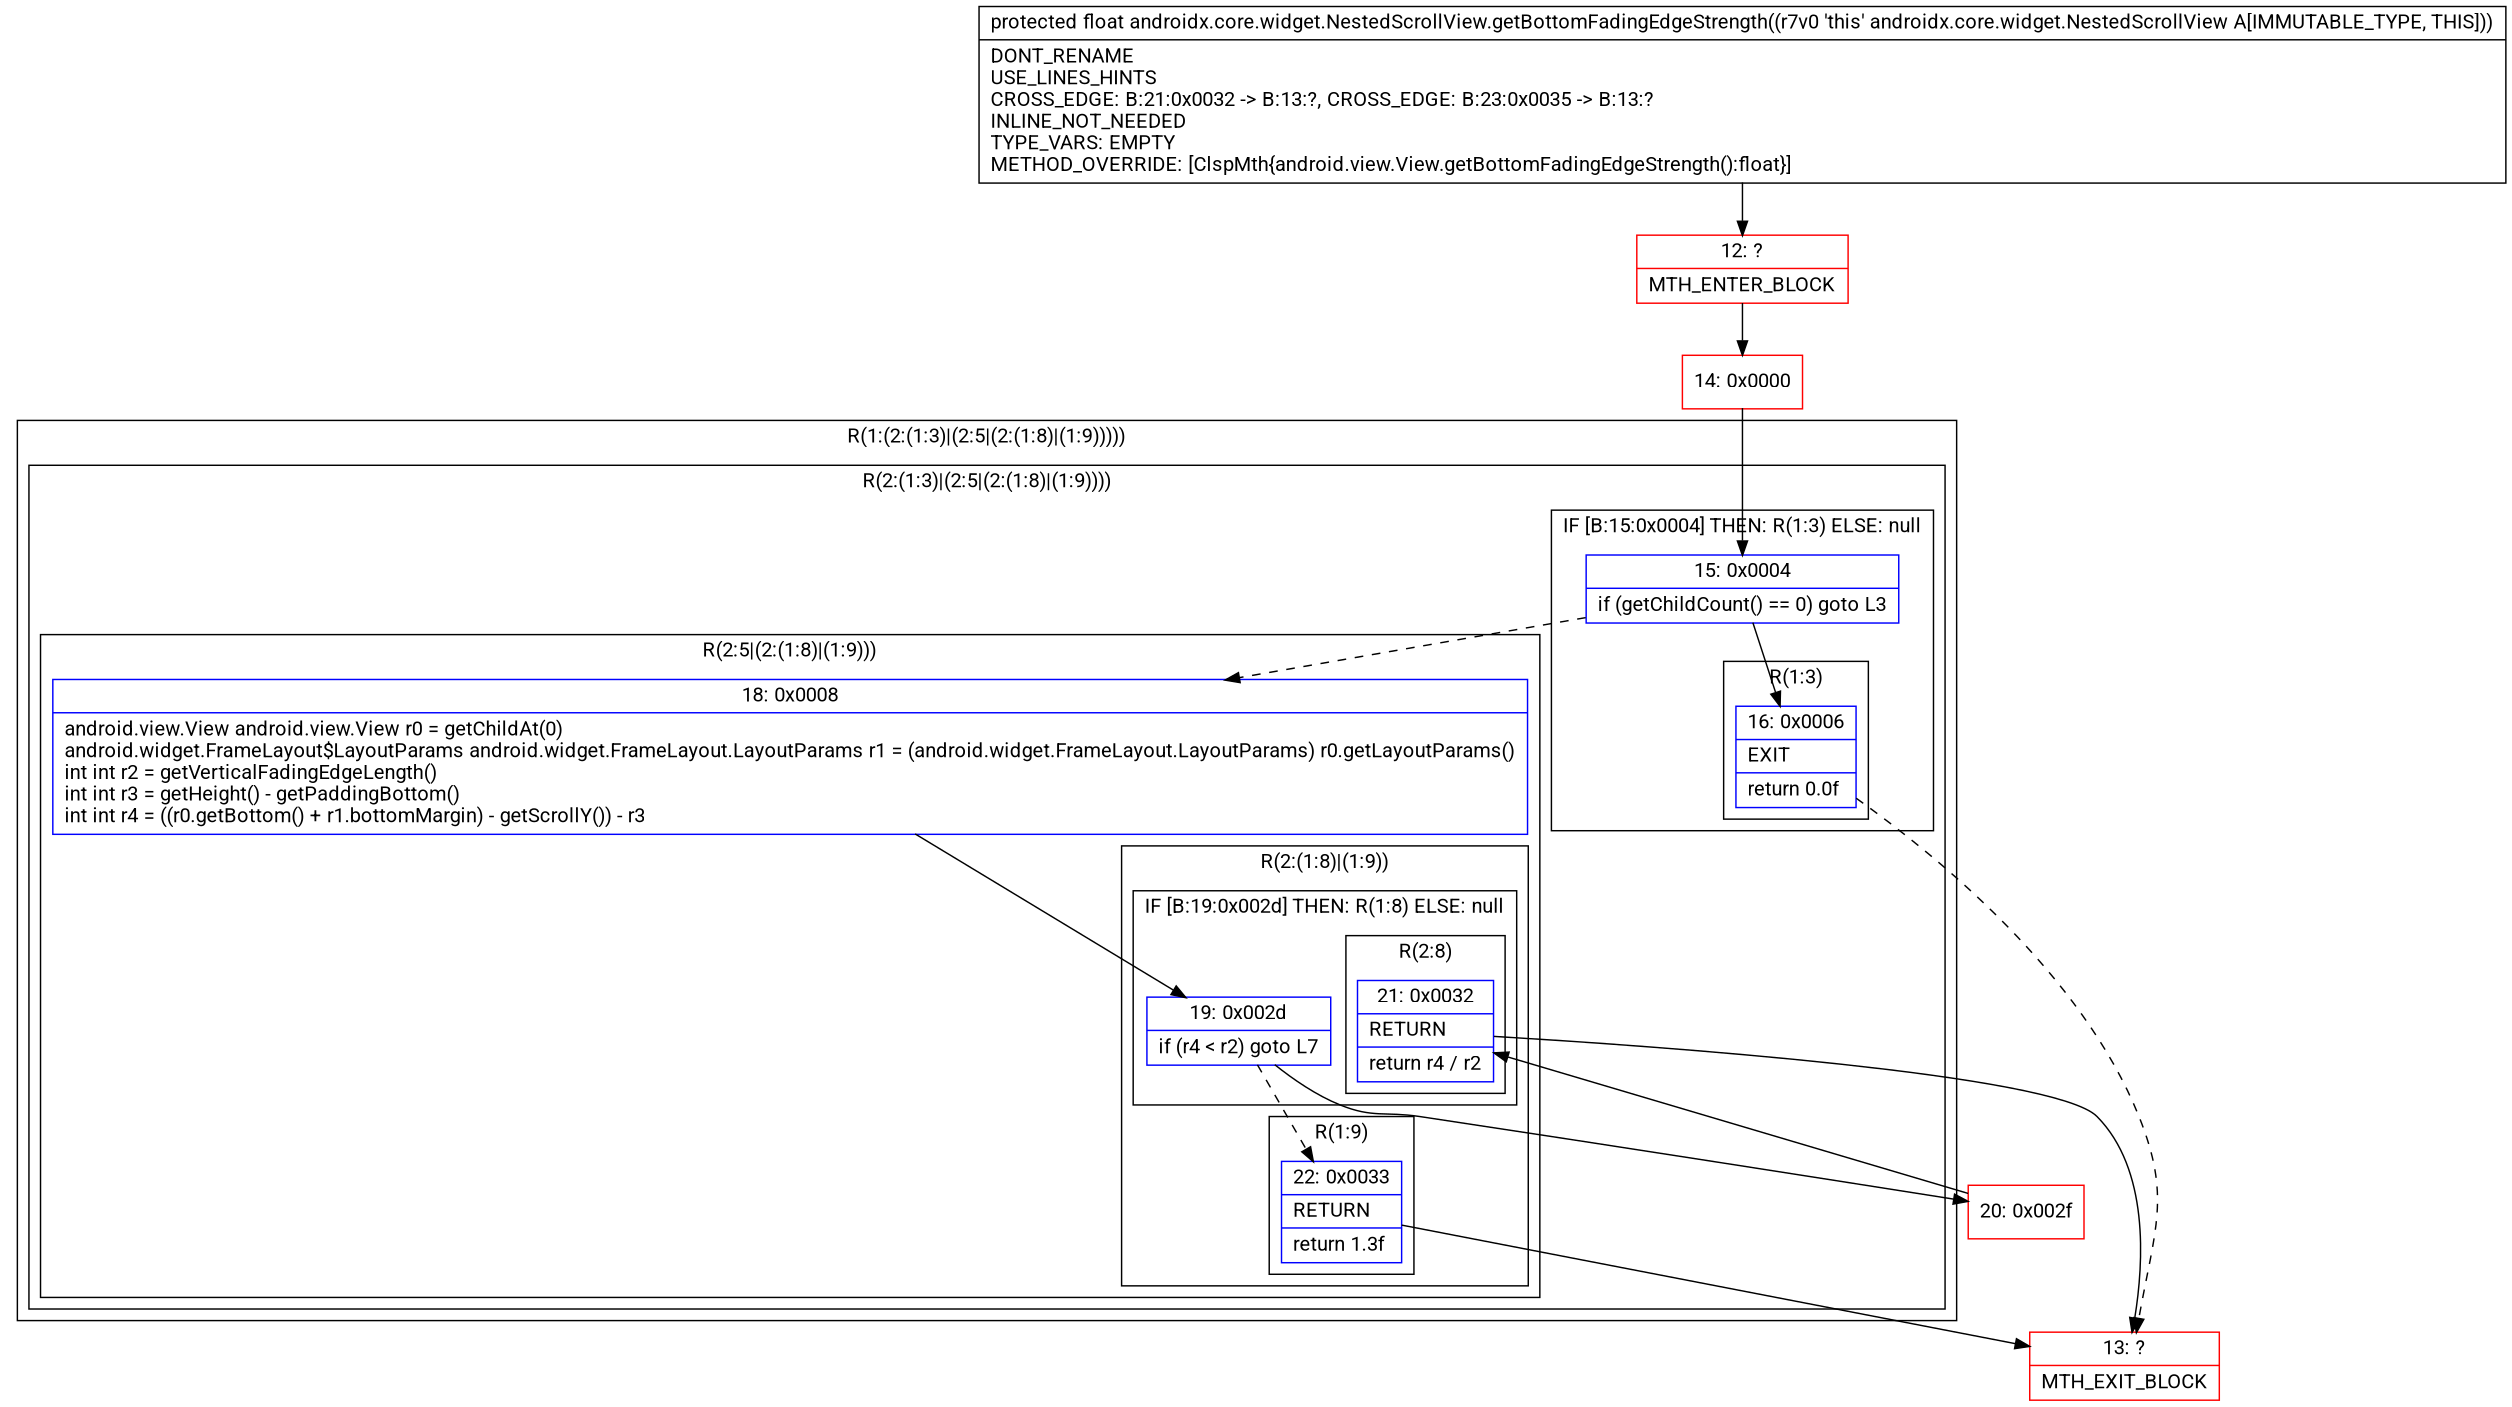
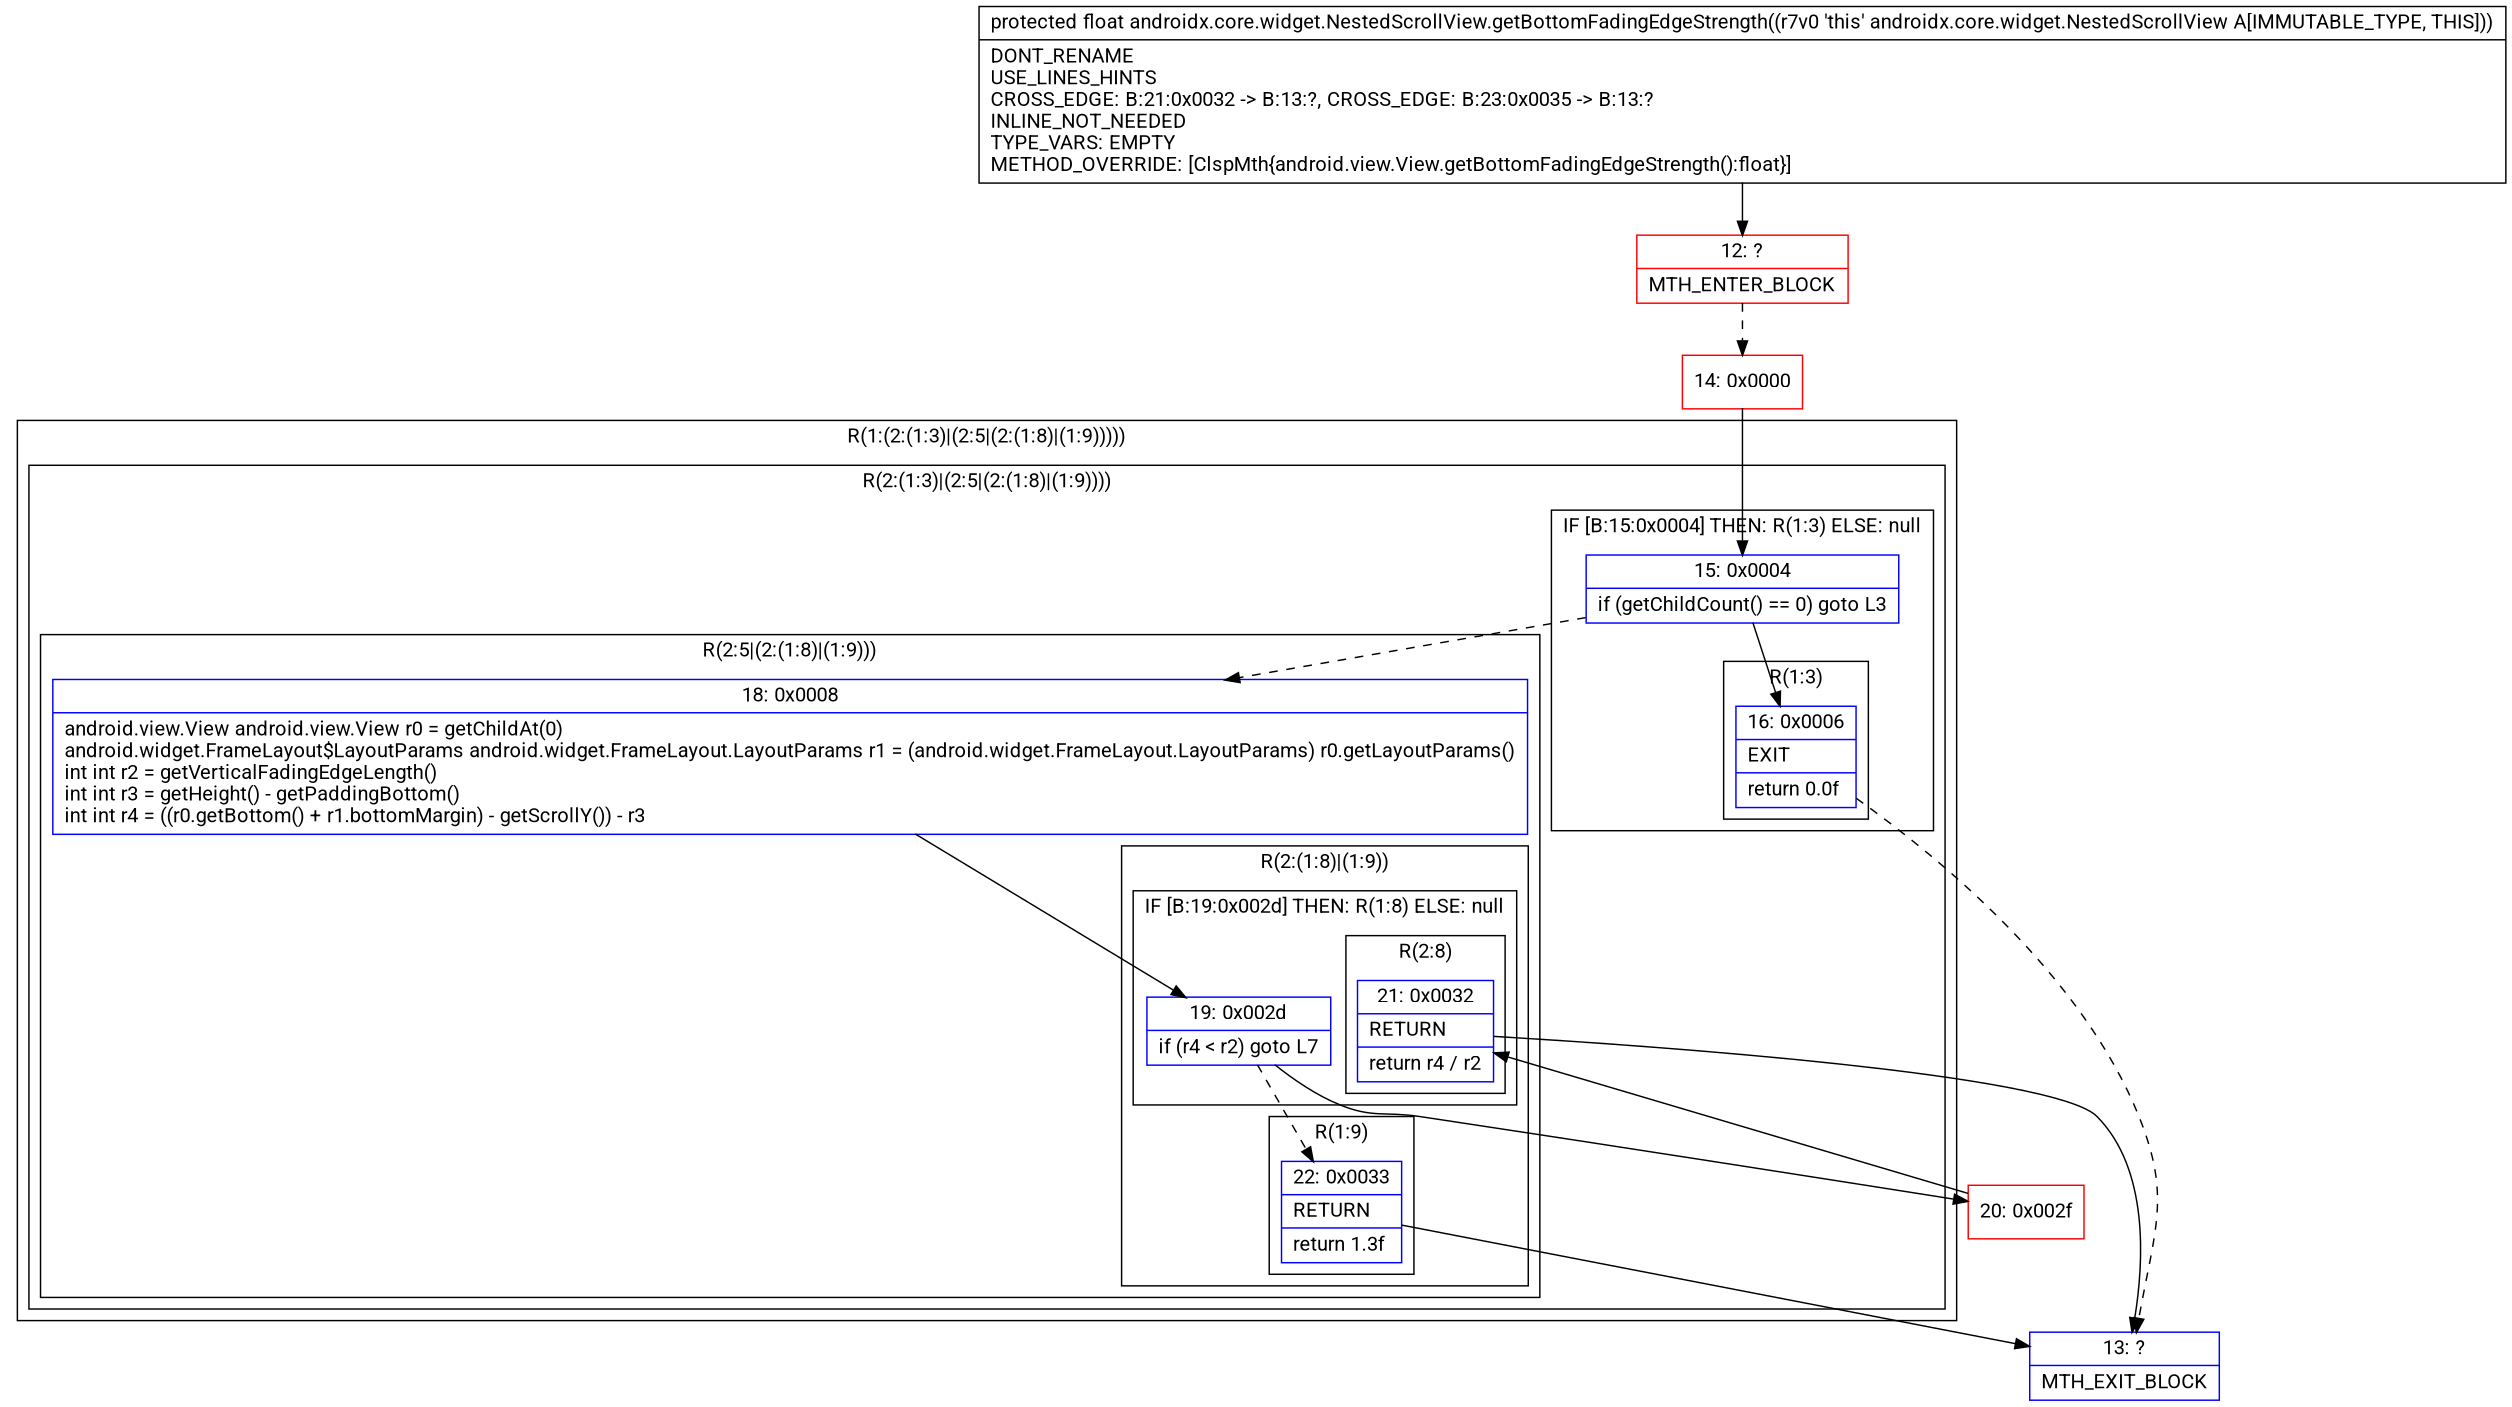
(1742, 322) -> (1742, 322)
(2125, 1366) -> (2125, 1366)
